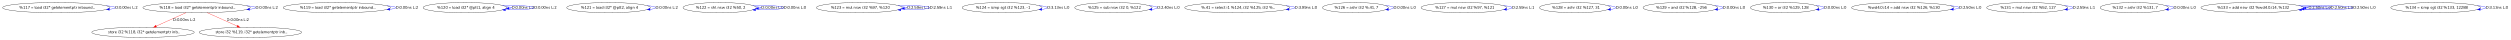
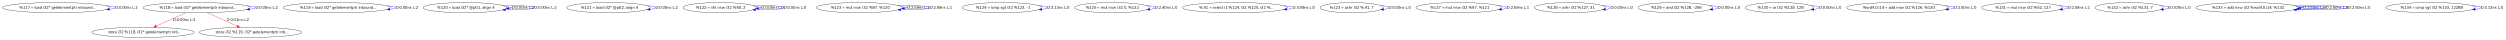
(1113, 8) -> (1112, 8)
(1355, 8) -> (1352, 8)
(238, 20) -> (238, 20)
